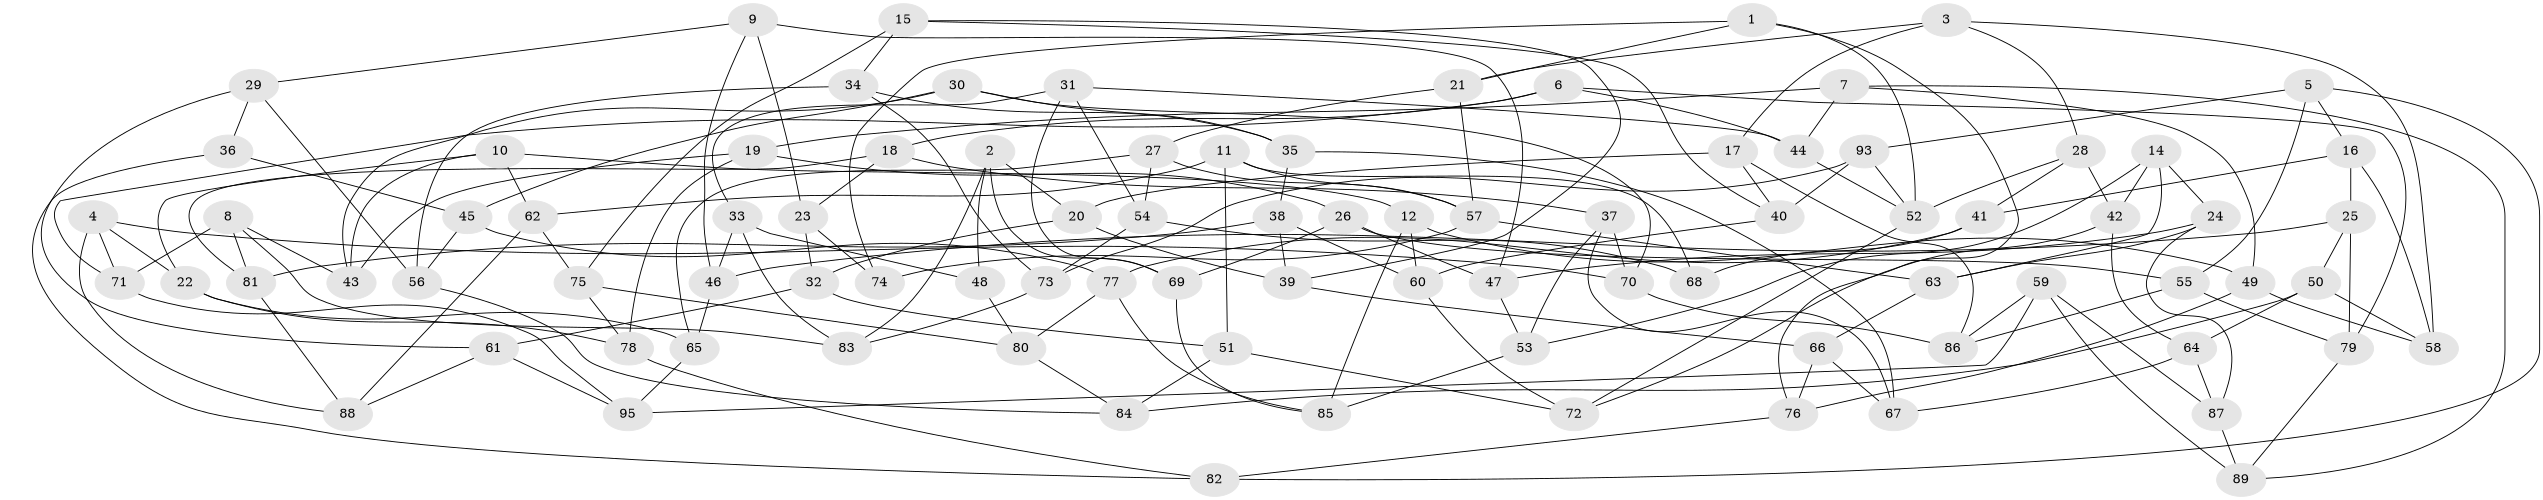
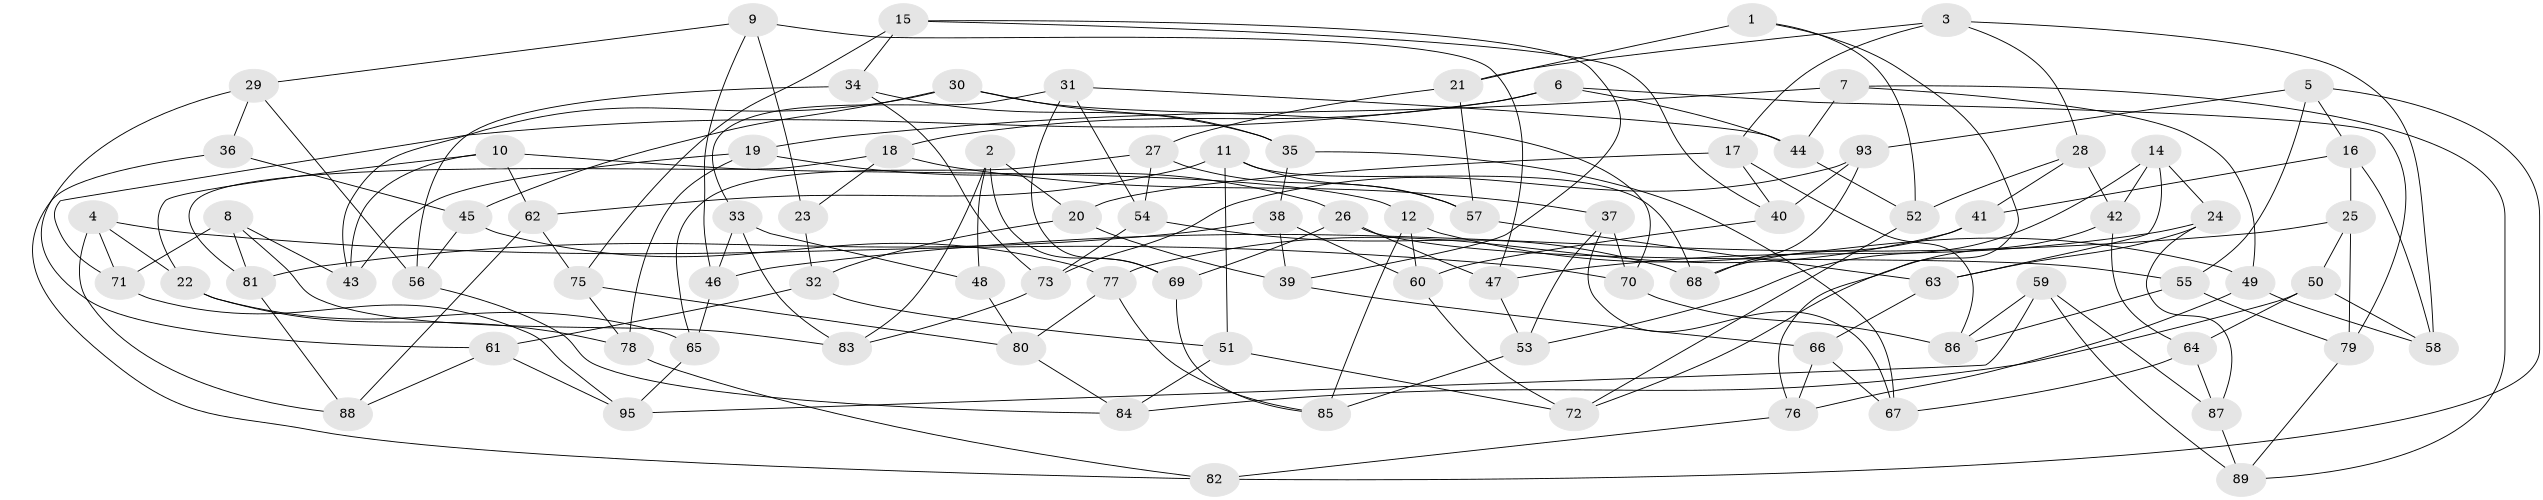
(1890, 184) -> (1803, 241)
(880, 283) -> none
